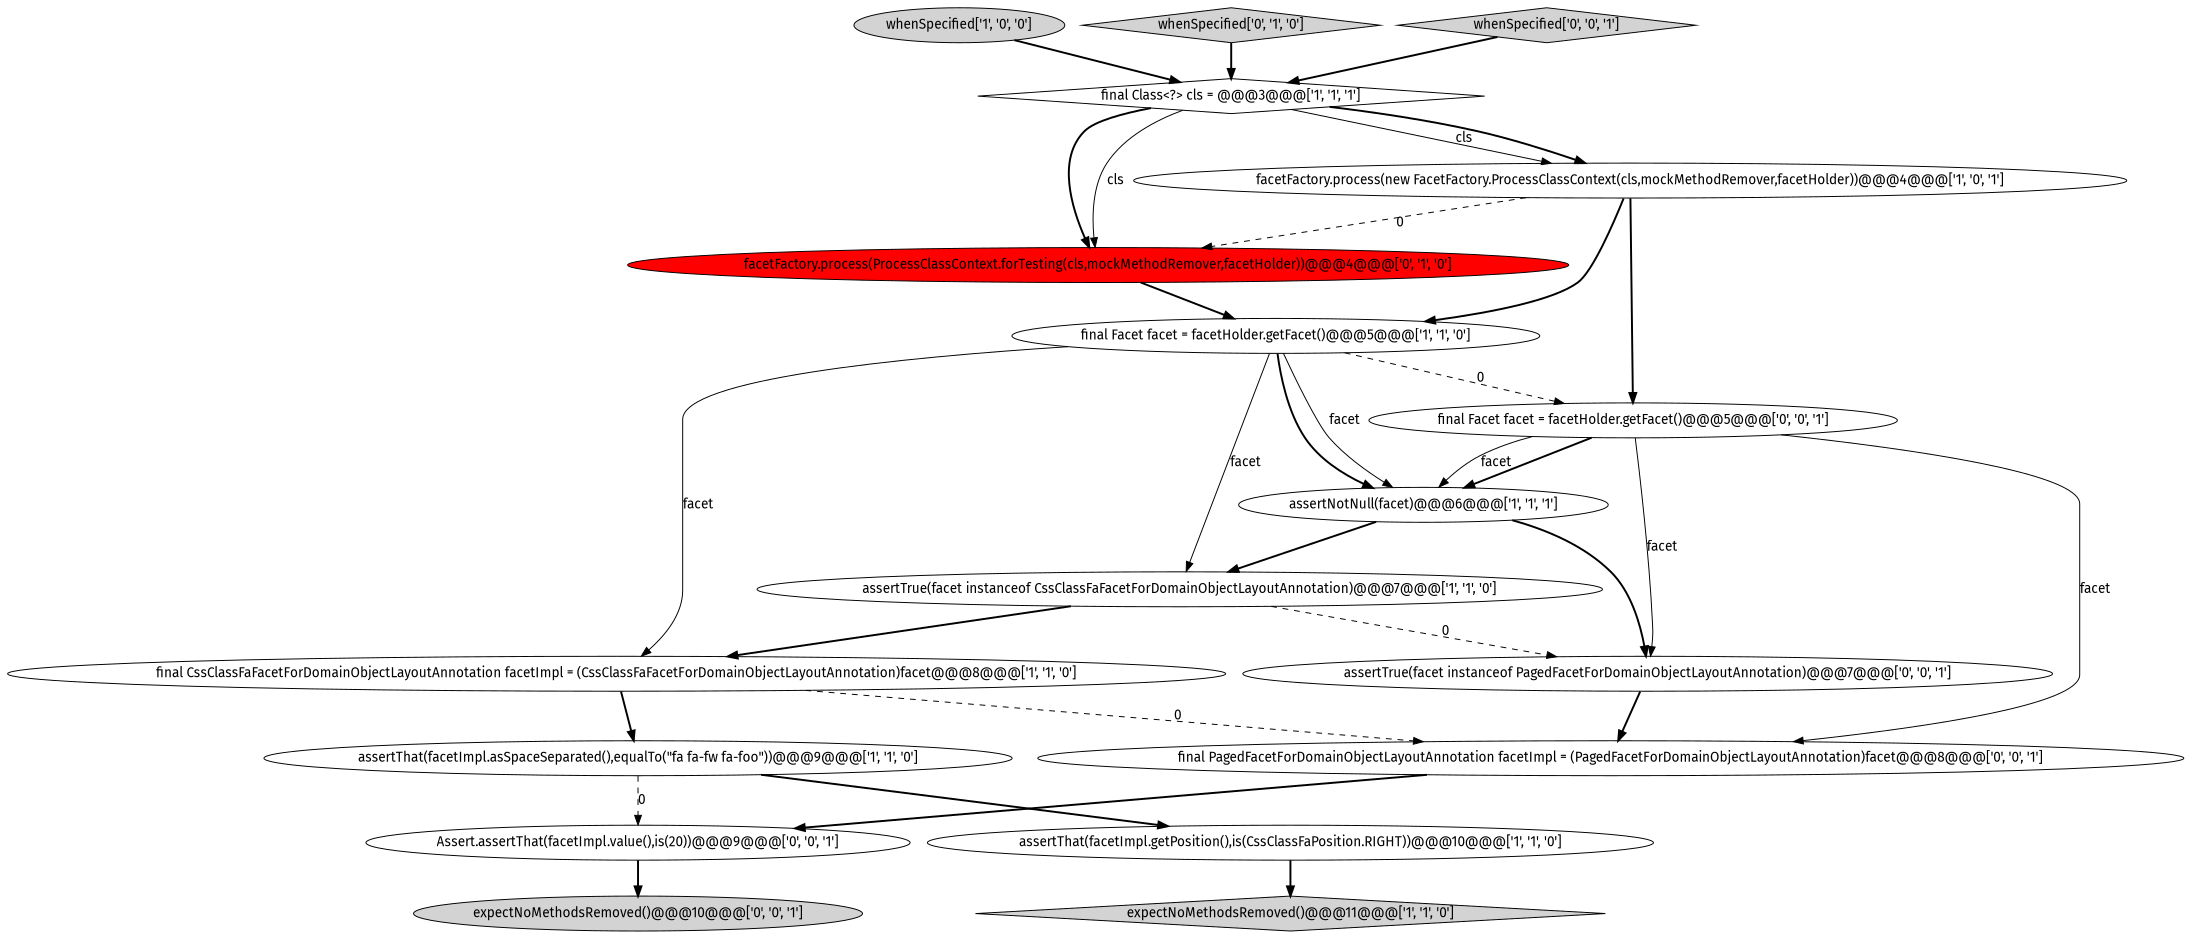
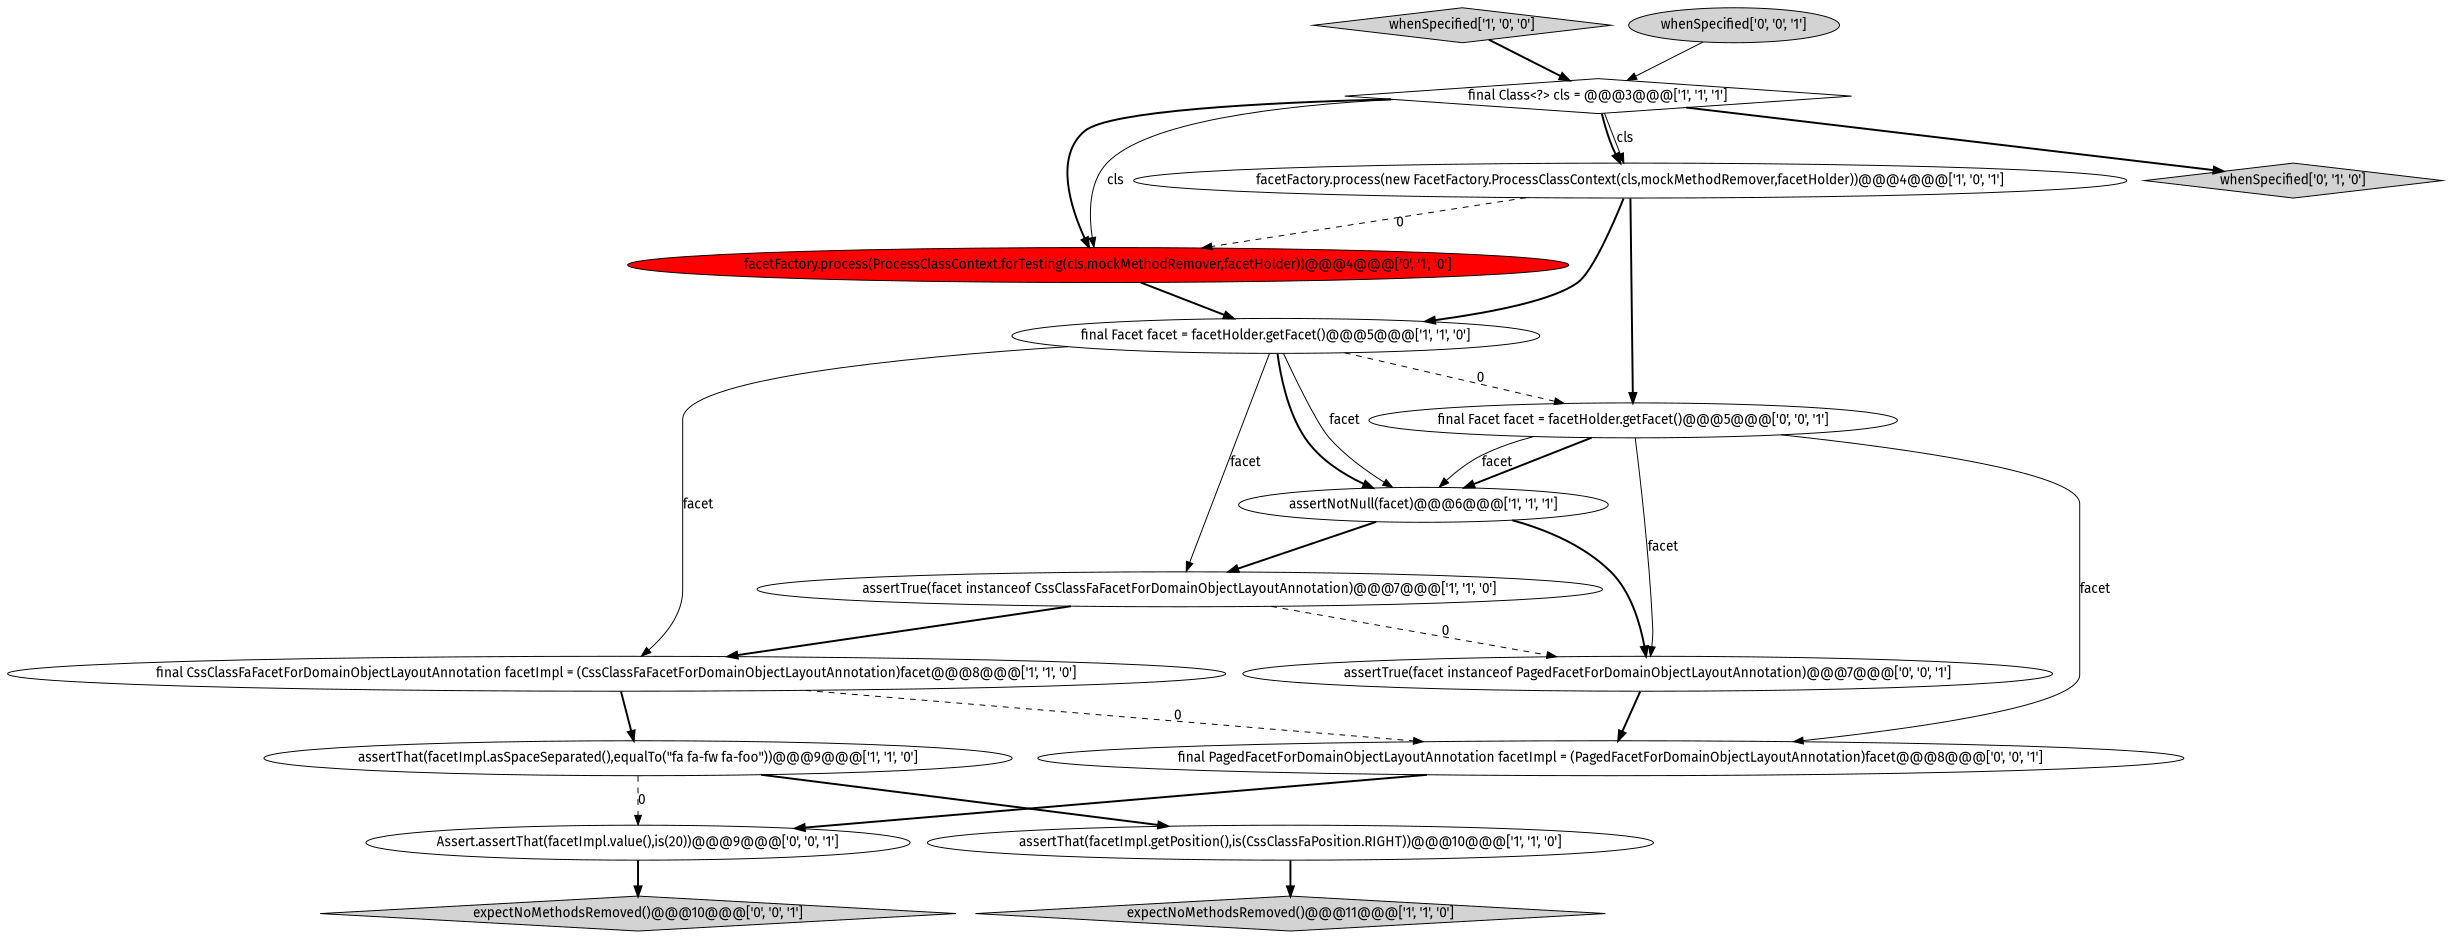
(959, 25) -> (1462, 25)
(1547, 25) -> (1734, 25)
(1231, 56) -> (1950, 139)
(1398, 59) -> (1669, 59)
(638, 914) -> (638, 914)
